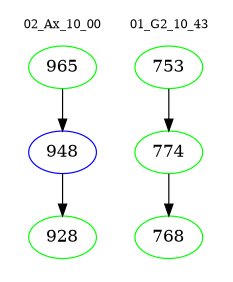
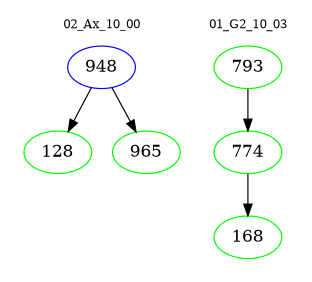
(169, 25) -> (249, 25)
(169, 67) -> (248, 67)
(63, 104) -> (121, 105)
(63, 237) -> (58, 152)
(169, 237) -> (248, 237)
